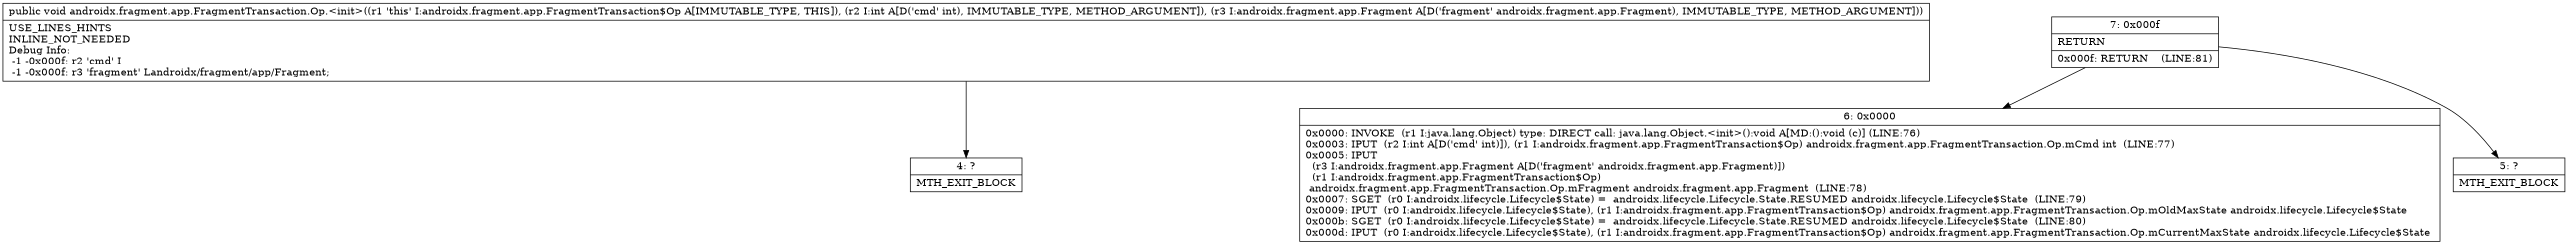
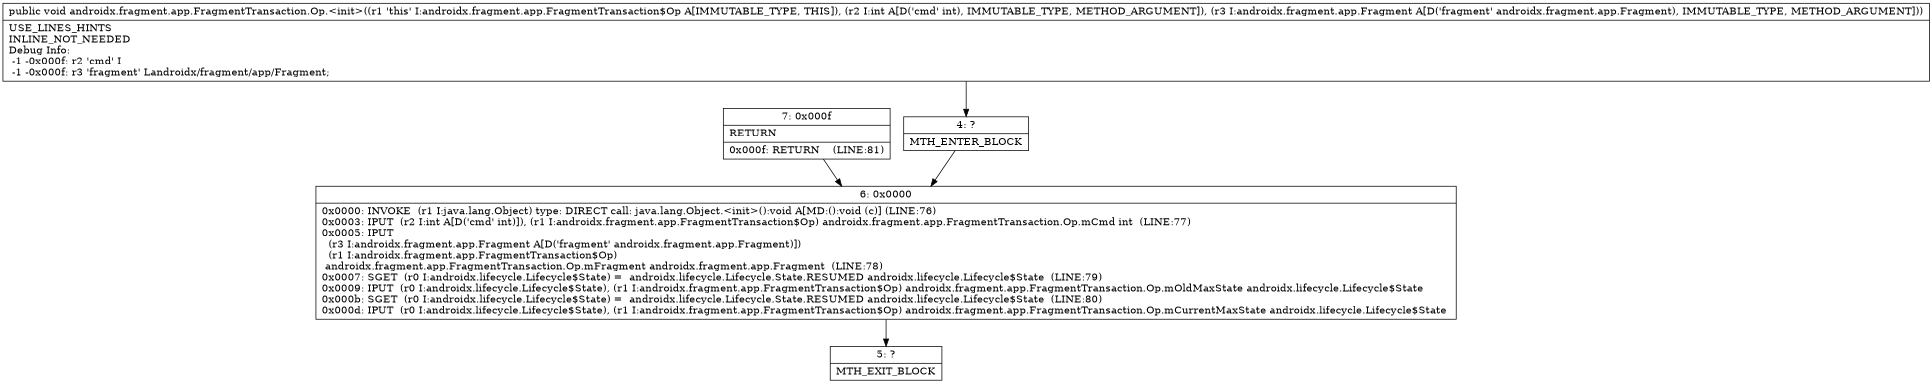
(2367, 75) -> (886, 329)
none -> (945, 165)
(966, 183) -> (966, 142)
